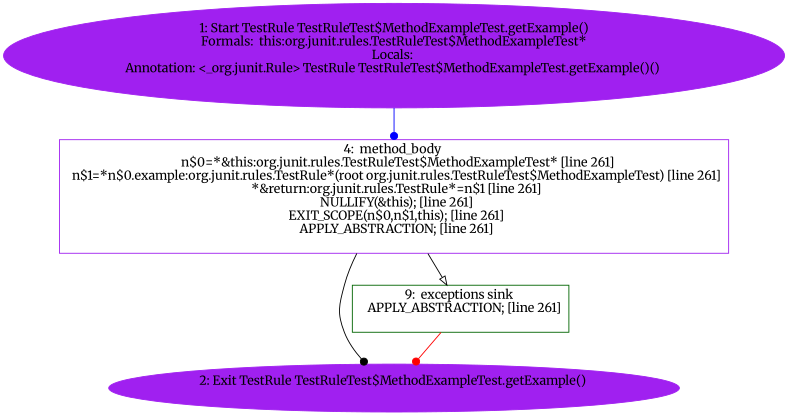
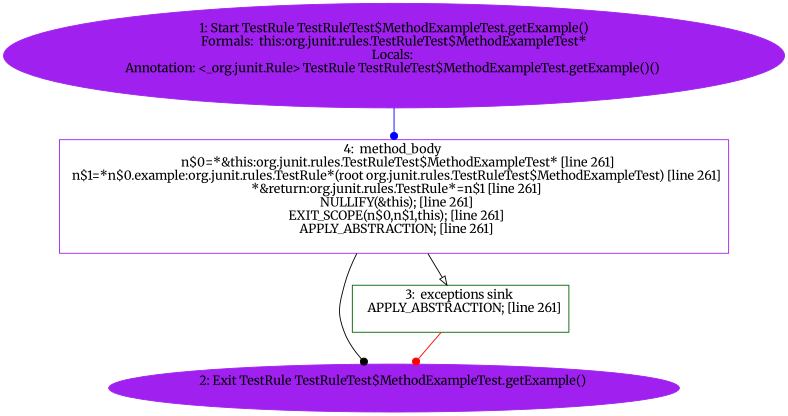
(461, 309) -> (461, 309)
